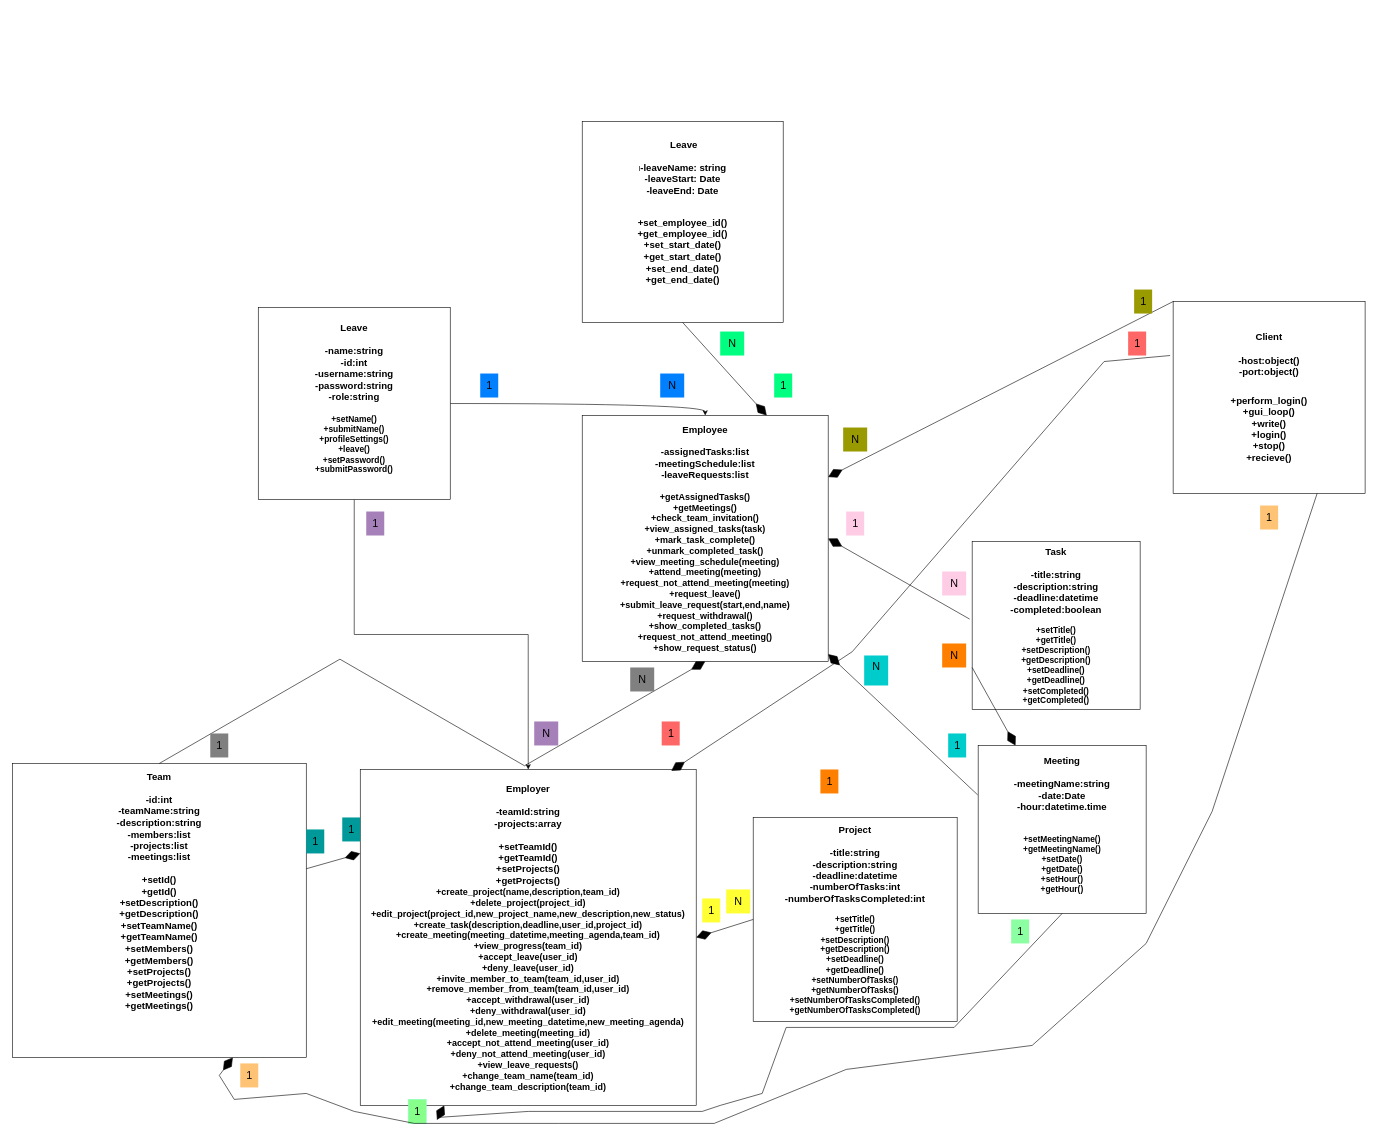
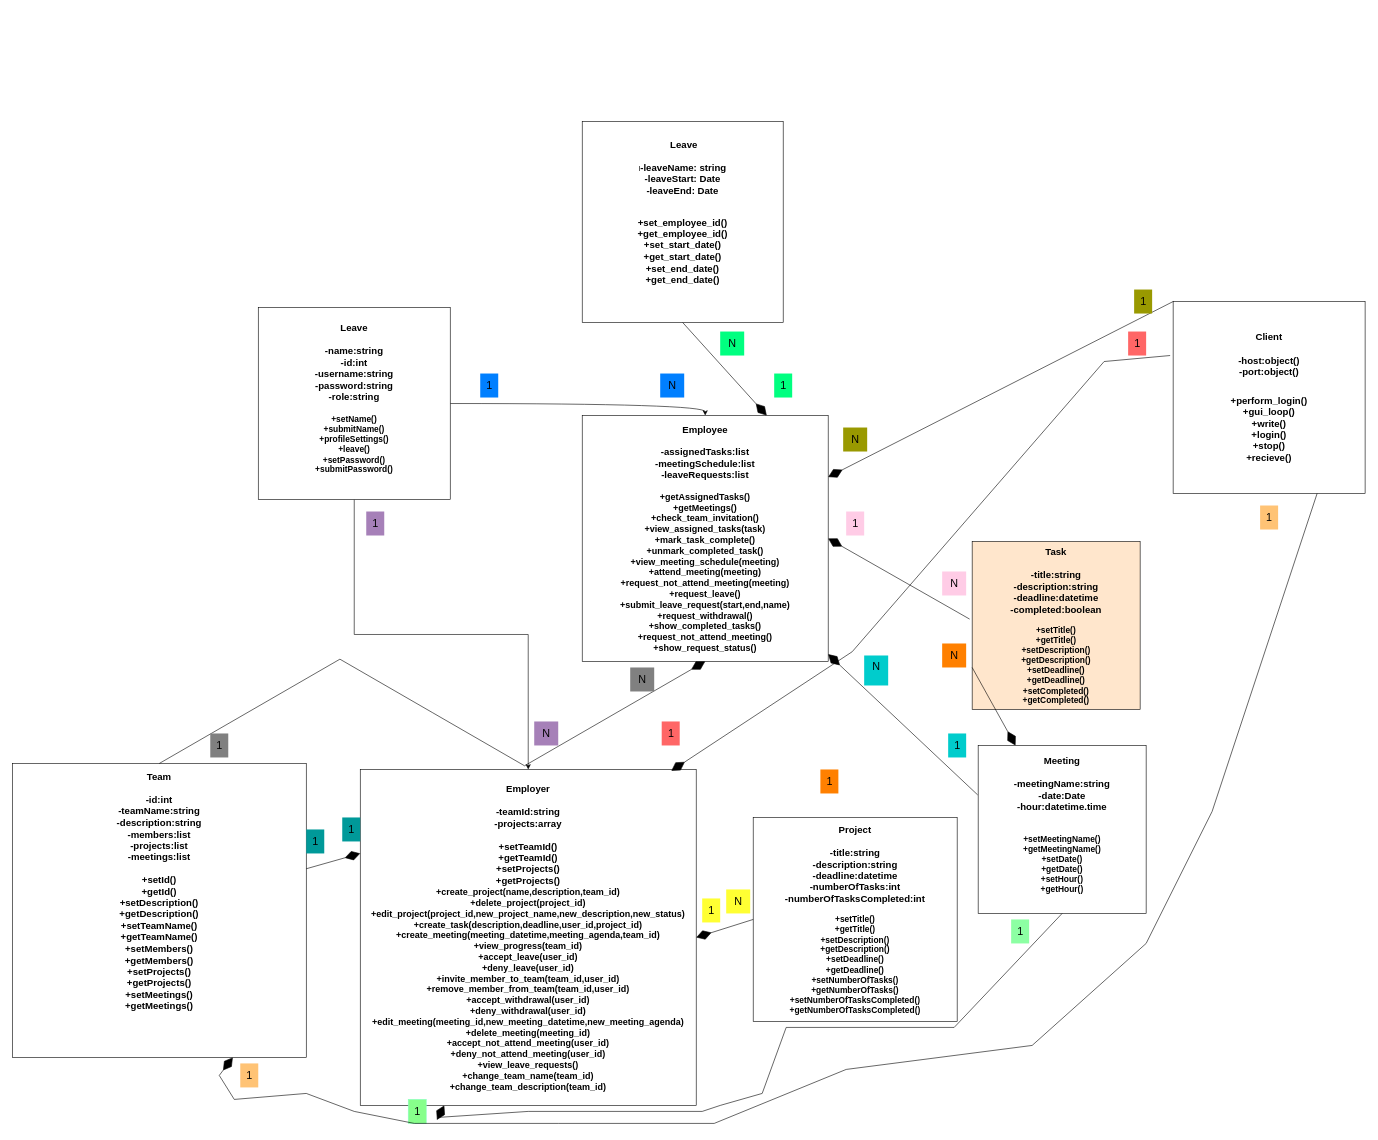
(1056, 626) -> (1056, 626)
